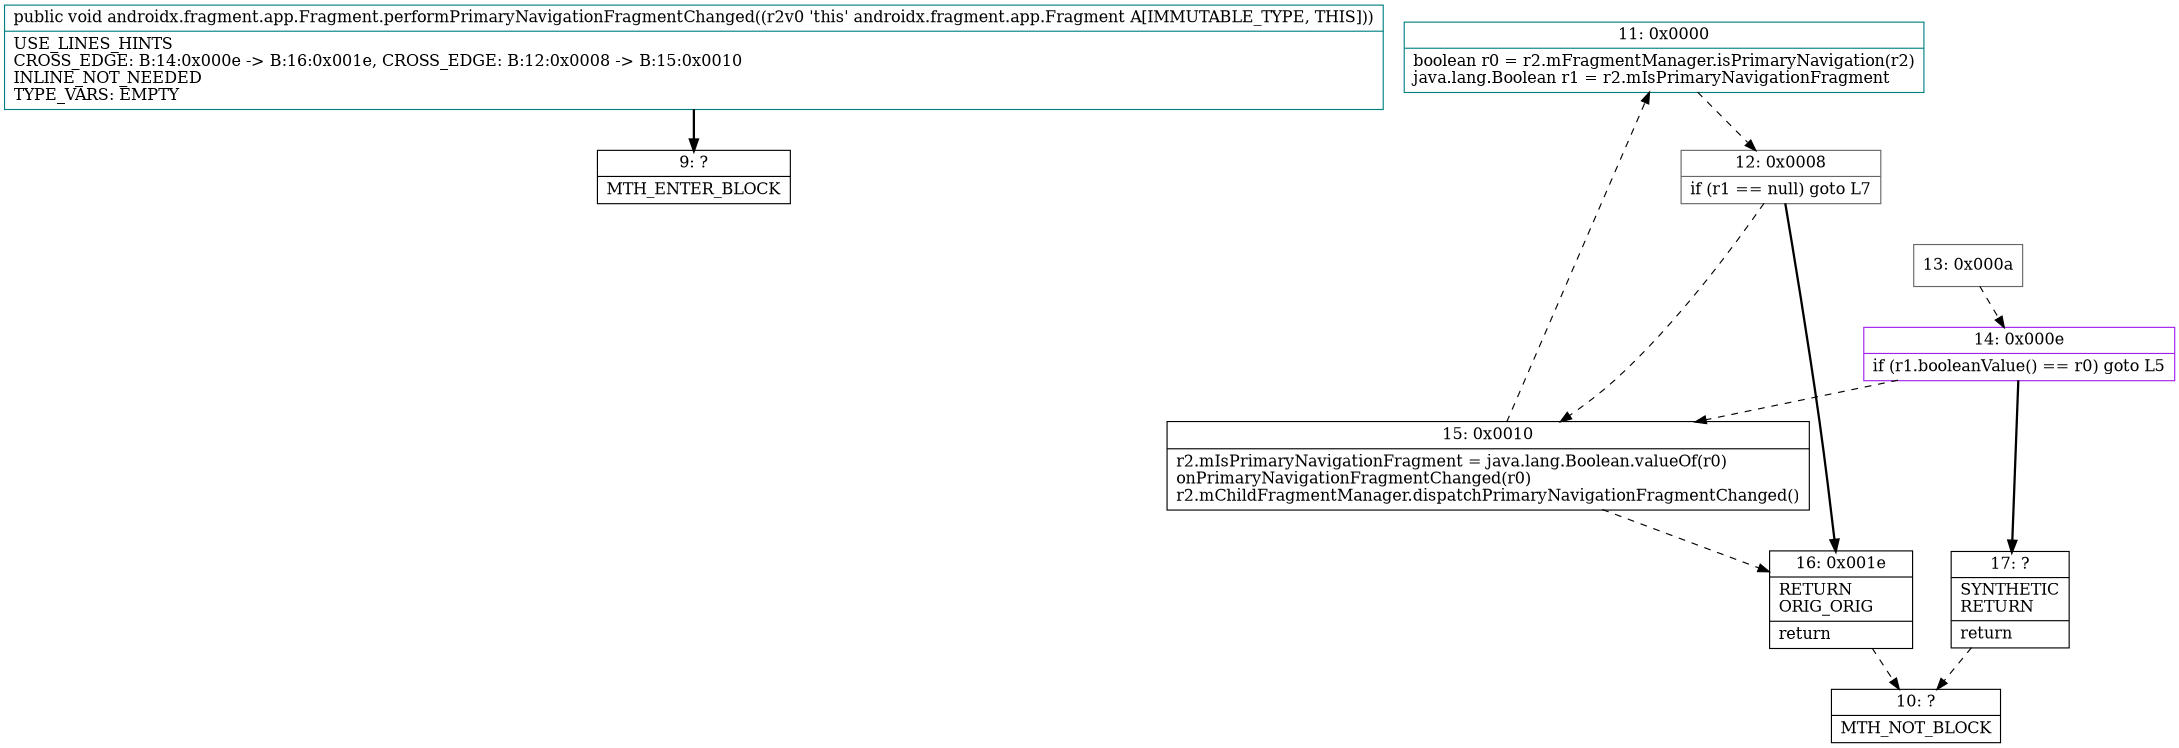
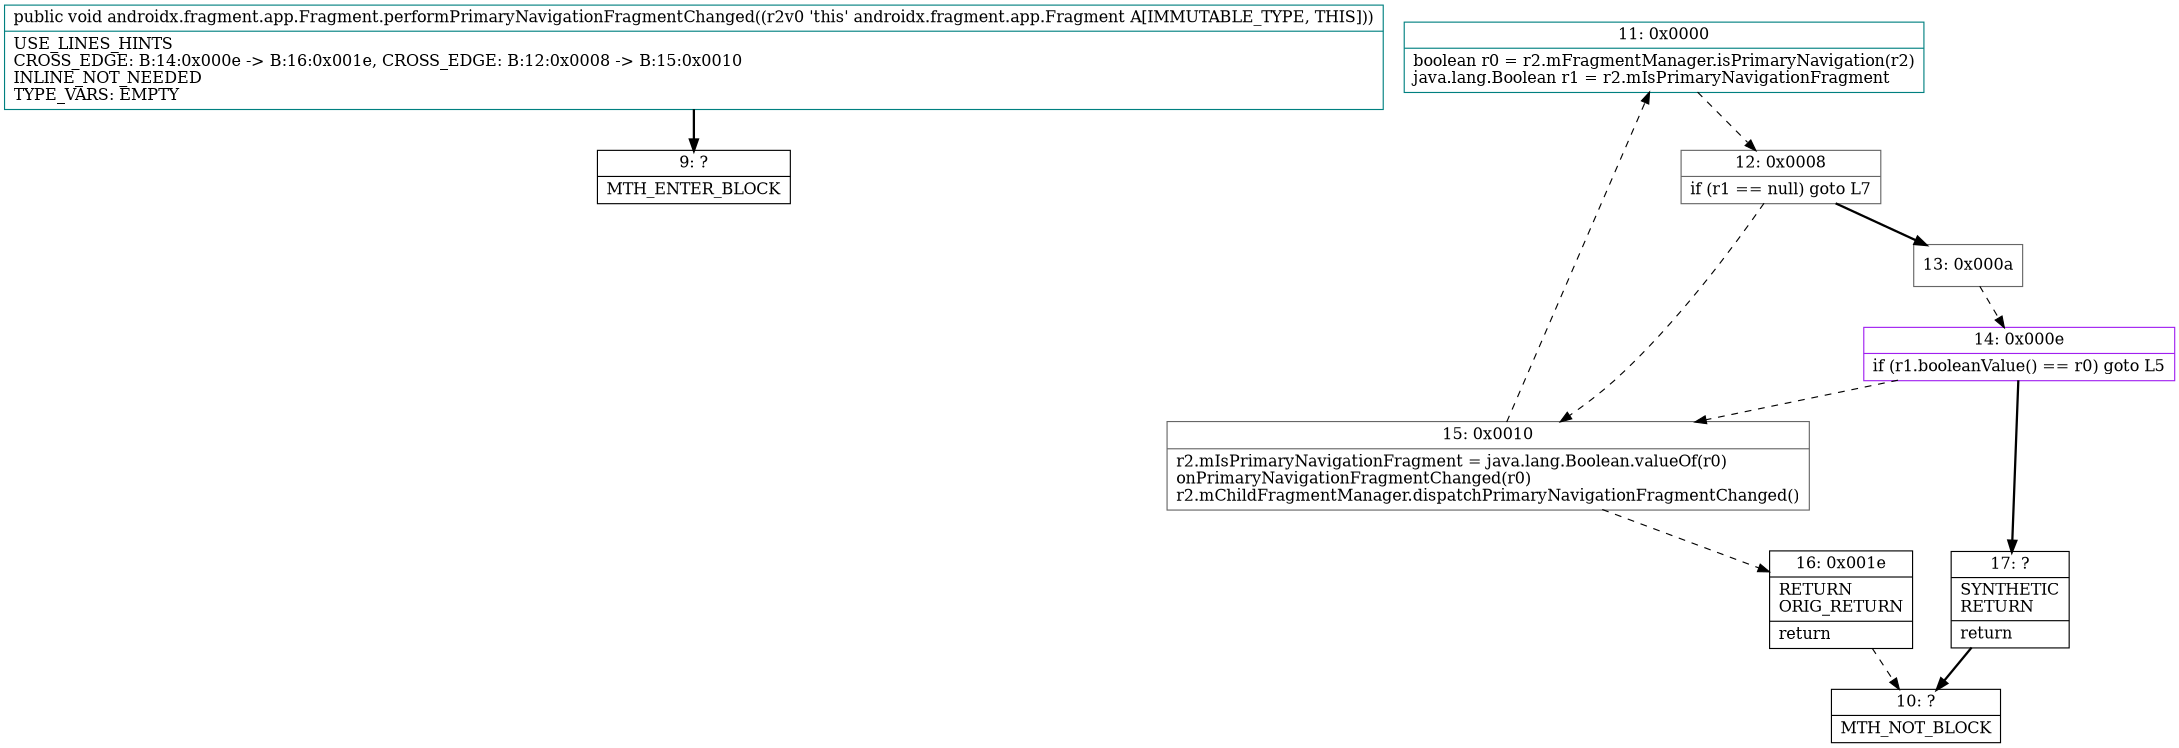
(1812, 371) -> (1876, 222)
(1488, 466) -> (1488, 466)
(1826, 607) -> (1841, 607)
(1958, 664) -> (1958, 664)
